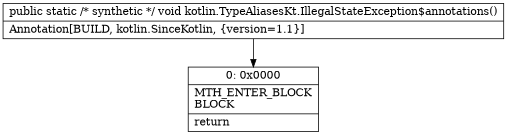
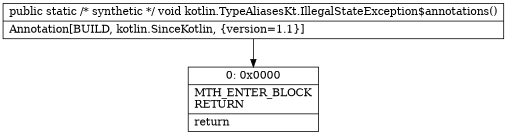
(214, 105) -> (219, 105)
